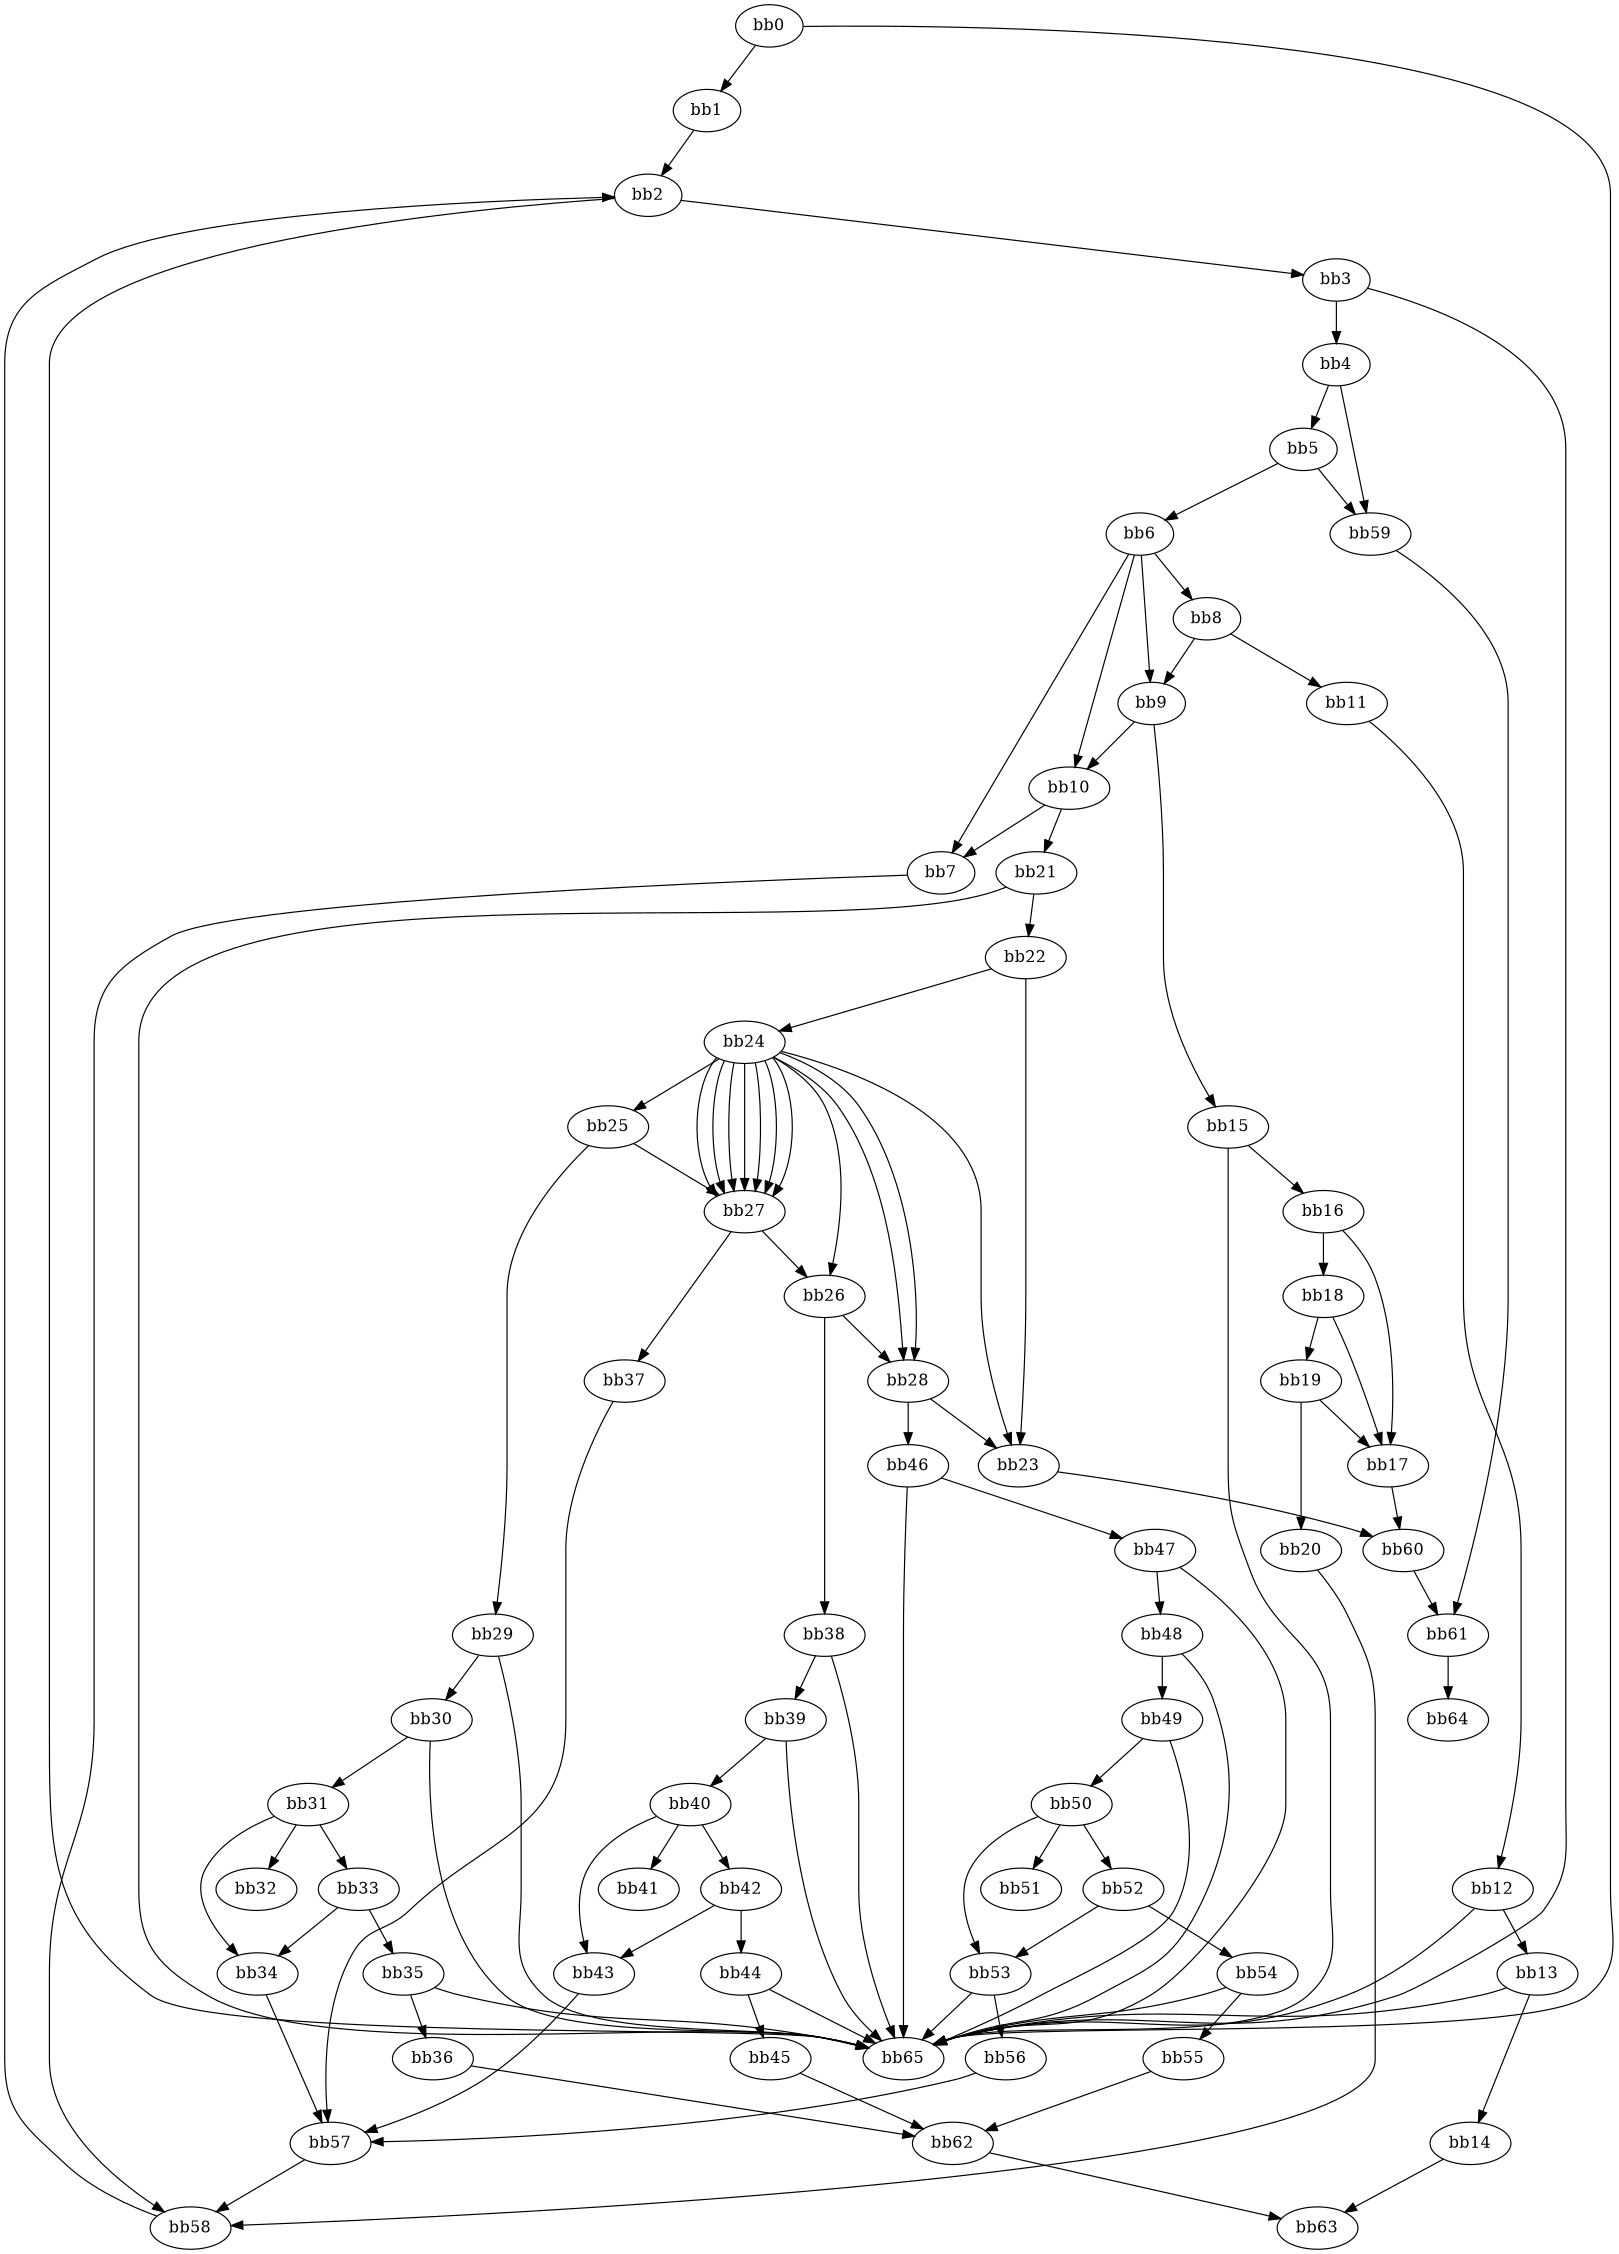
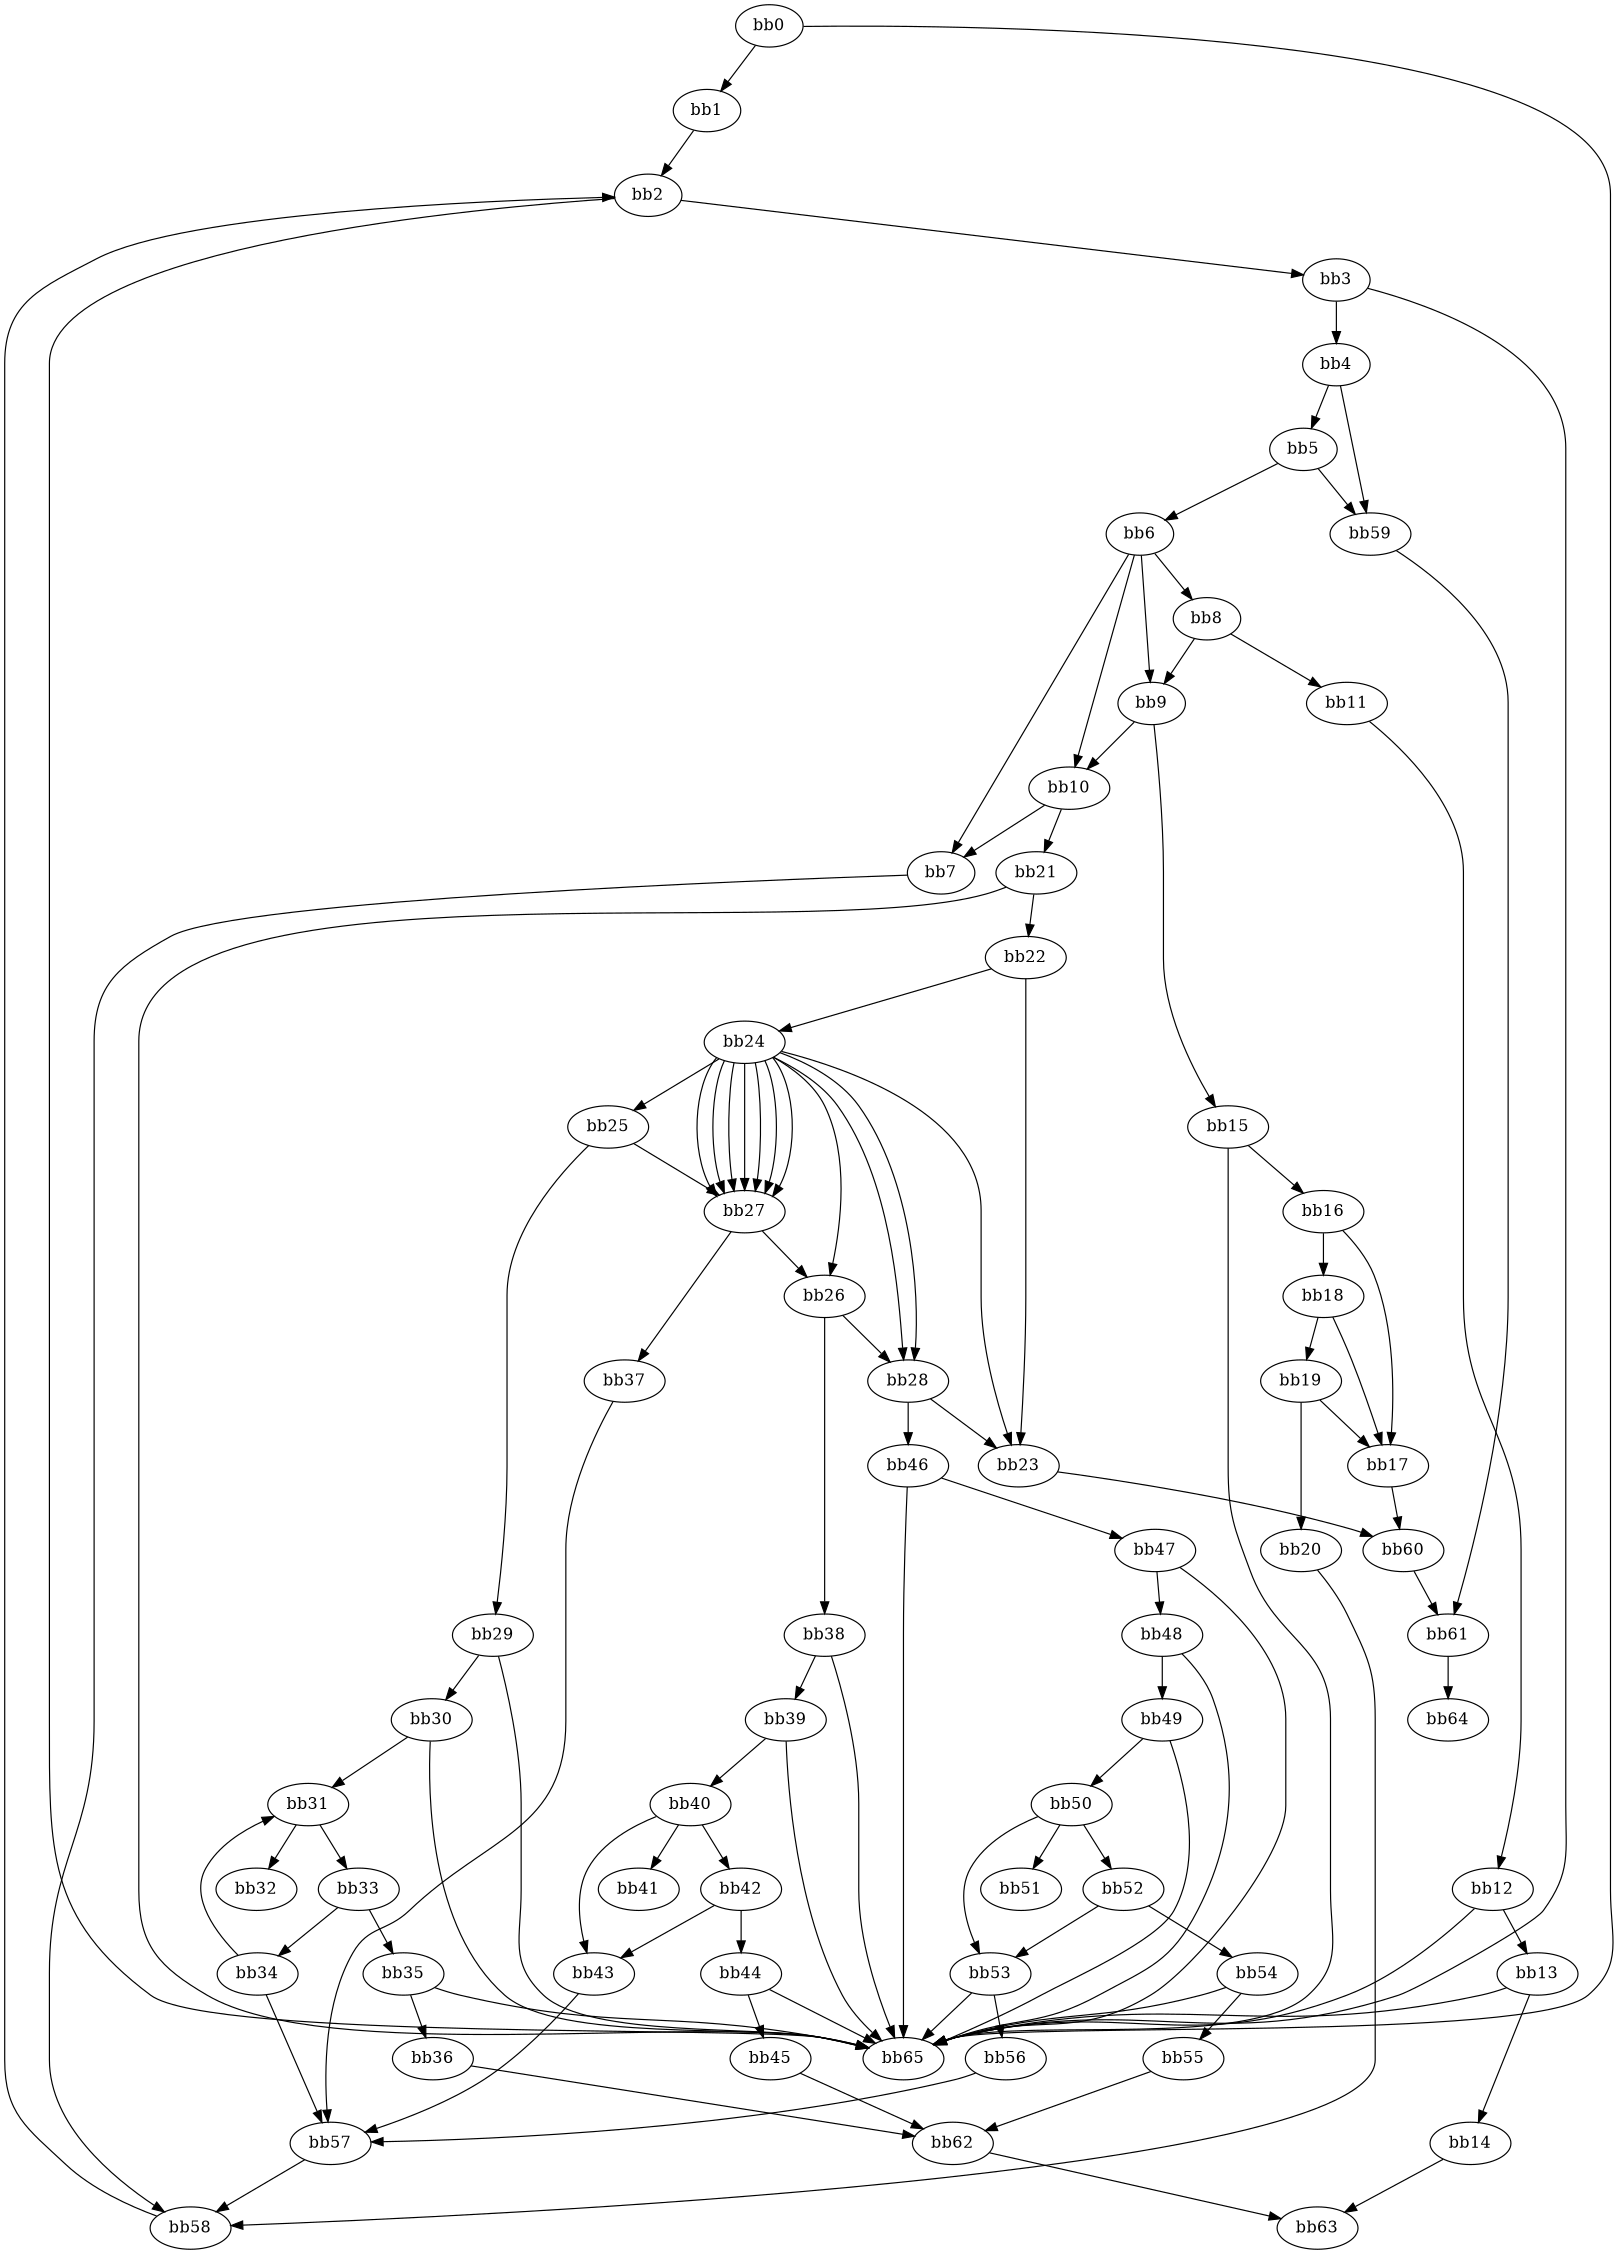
(206, 1868) -> (202, 1879)
